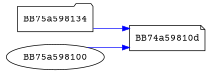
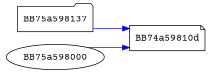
(55, 19) -> (55, 19)
(55, 57) -> (55, 57)
